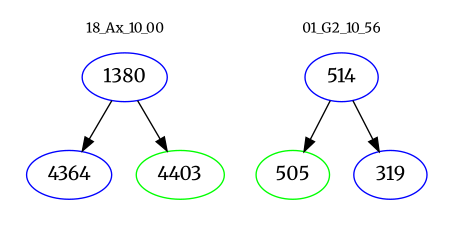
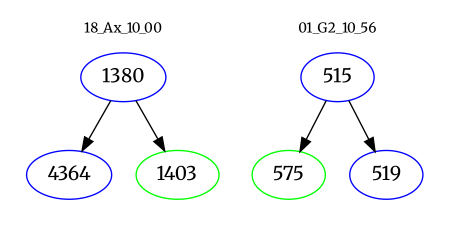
(342, 77) -> (338, 77)
(180, 175) -> (178, 175)
(293, 175) -> (289, 175)
(390, 175) -> (386, 175)
